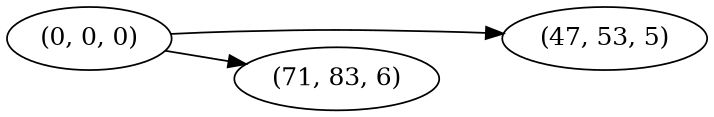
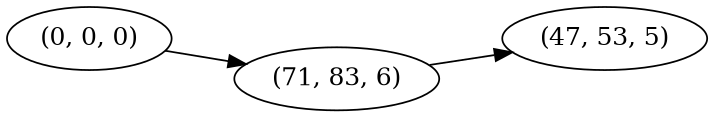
(328, 30) -> (462, 60)
